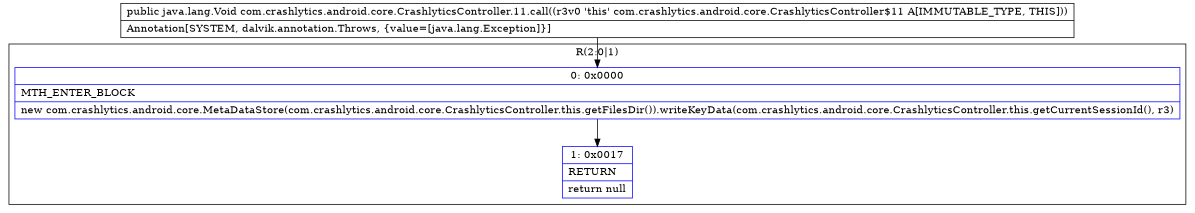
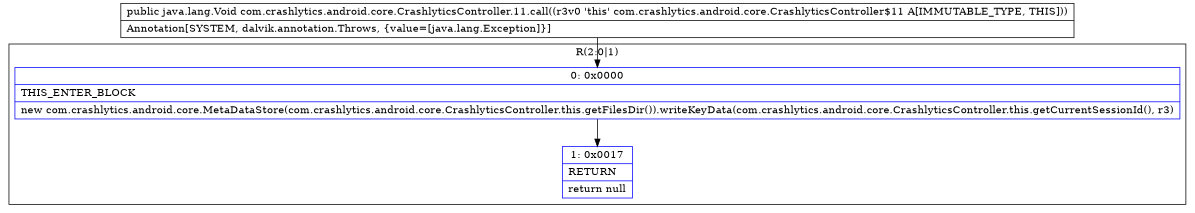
(78, 93) -> (78, 93)
